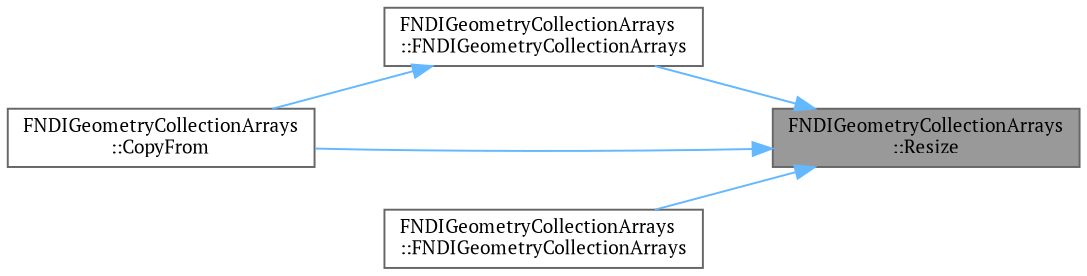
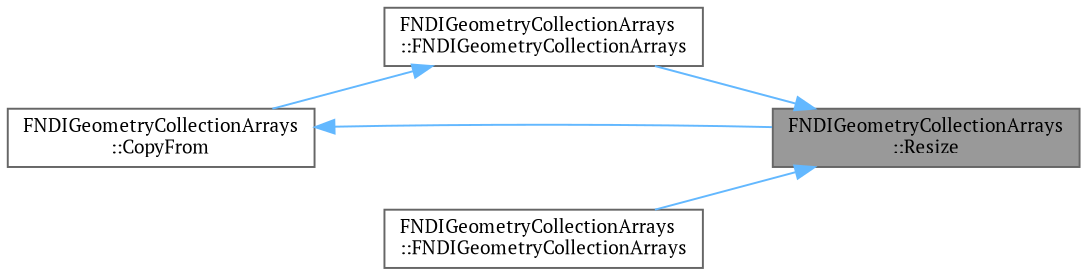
(534, 151) -> (553, 125)
